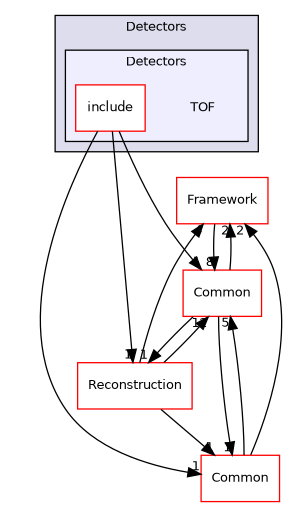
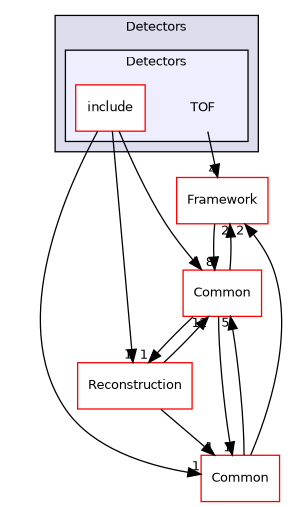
(161, 295) -> (211, 148)
